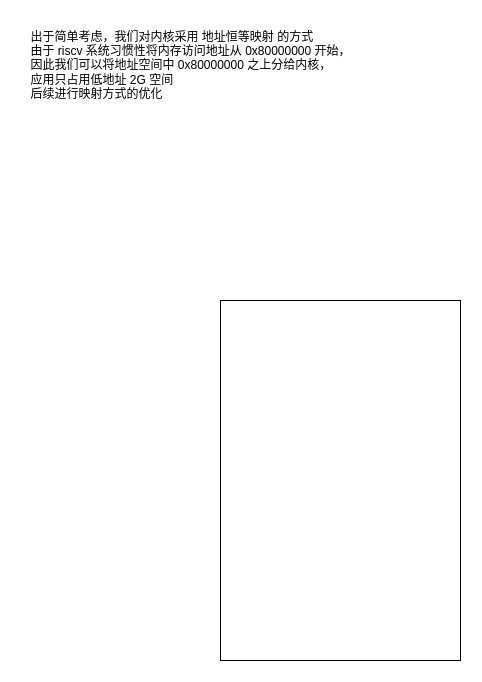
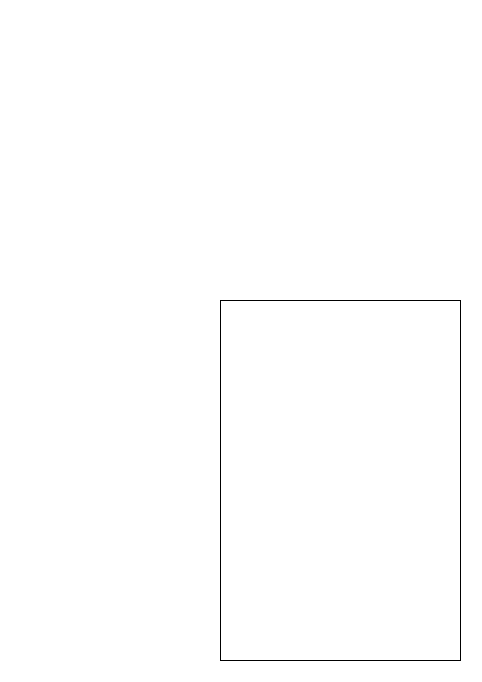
(191, 66) -> none
